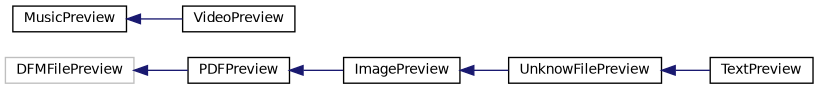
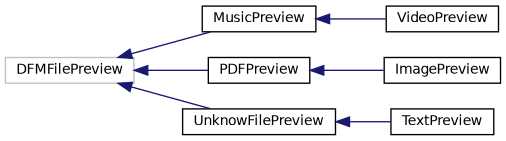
none -> (171, 43)
(491, 70) -> (171, 98)
